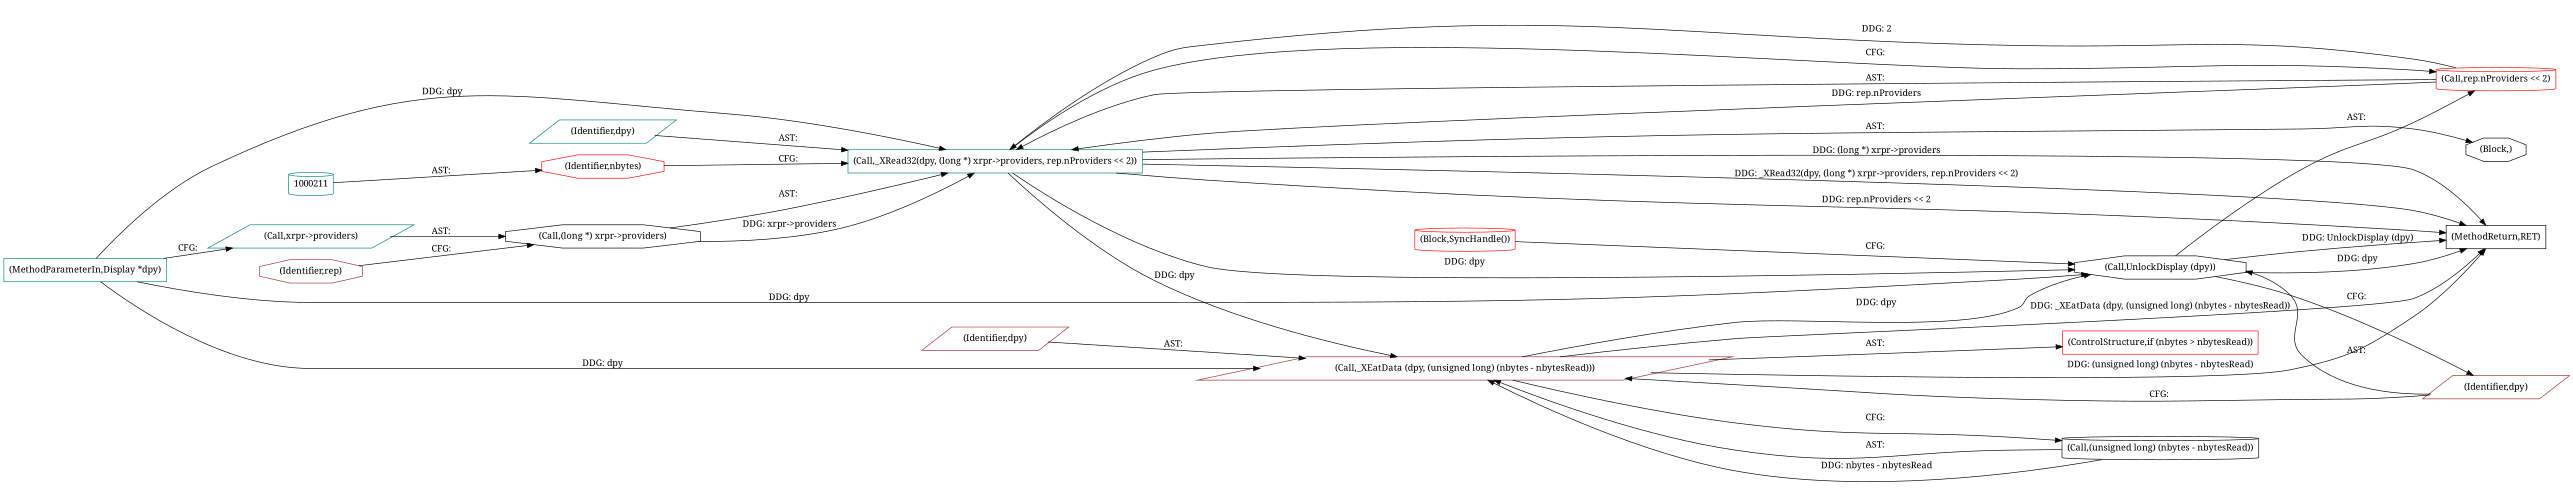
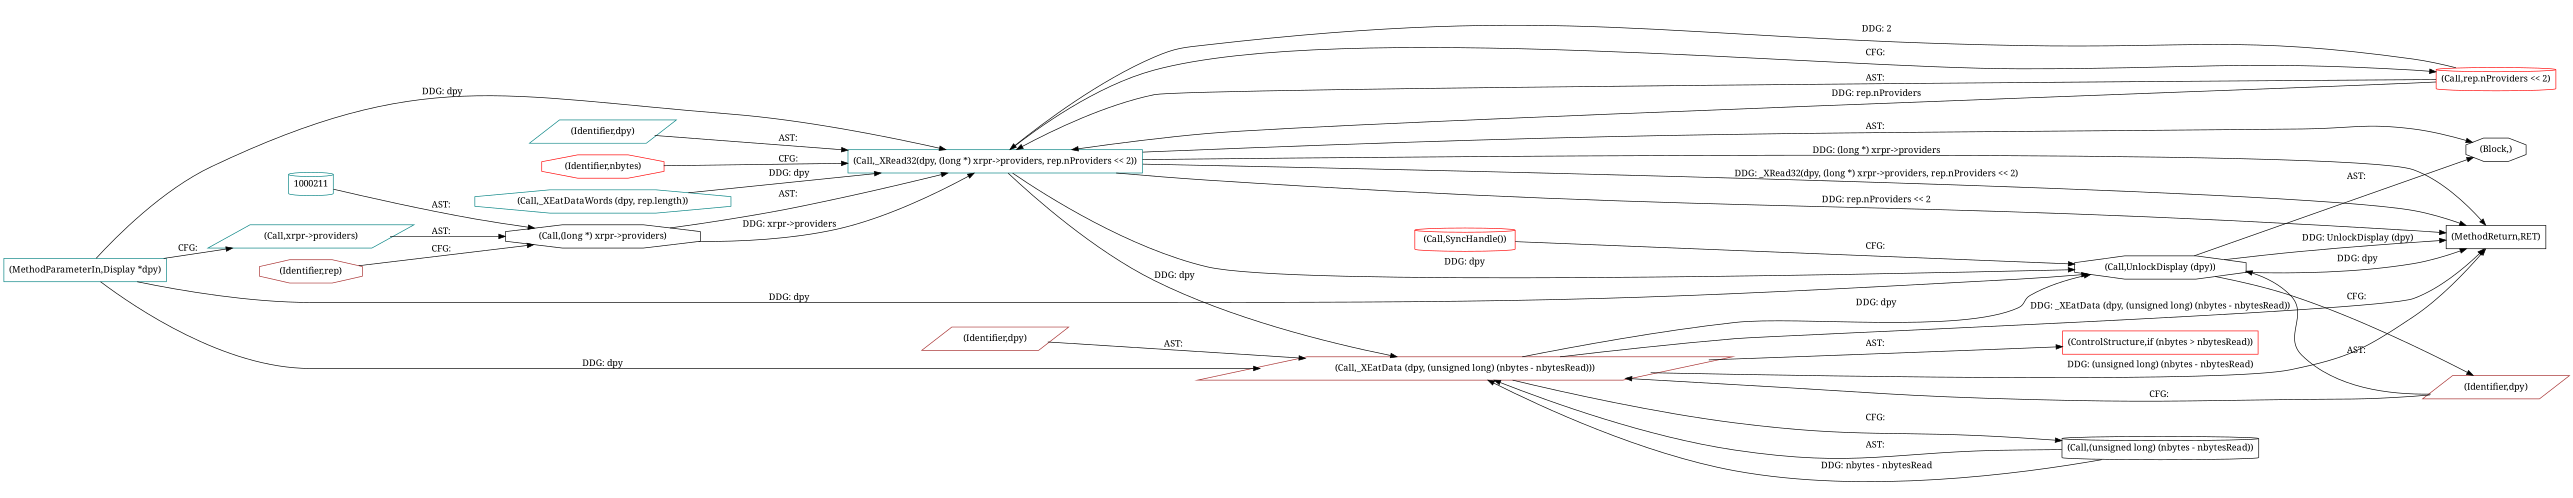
(2308, 166) -> (2331, 208)
(434, 177) -> (430, 210)
none -> (603, 201)
(1465, 240) -> (1465, 240)
